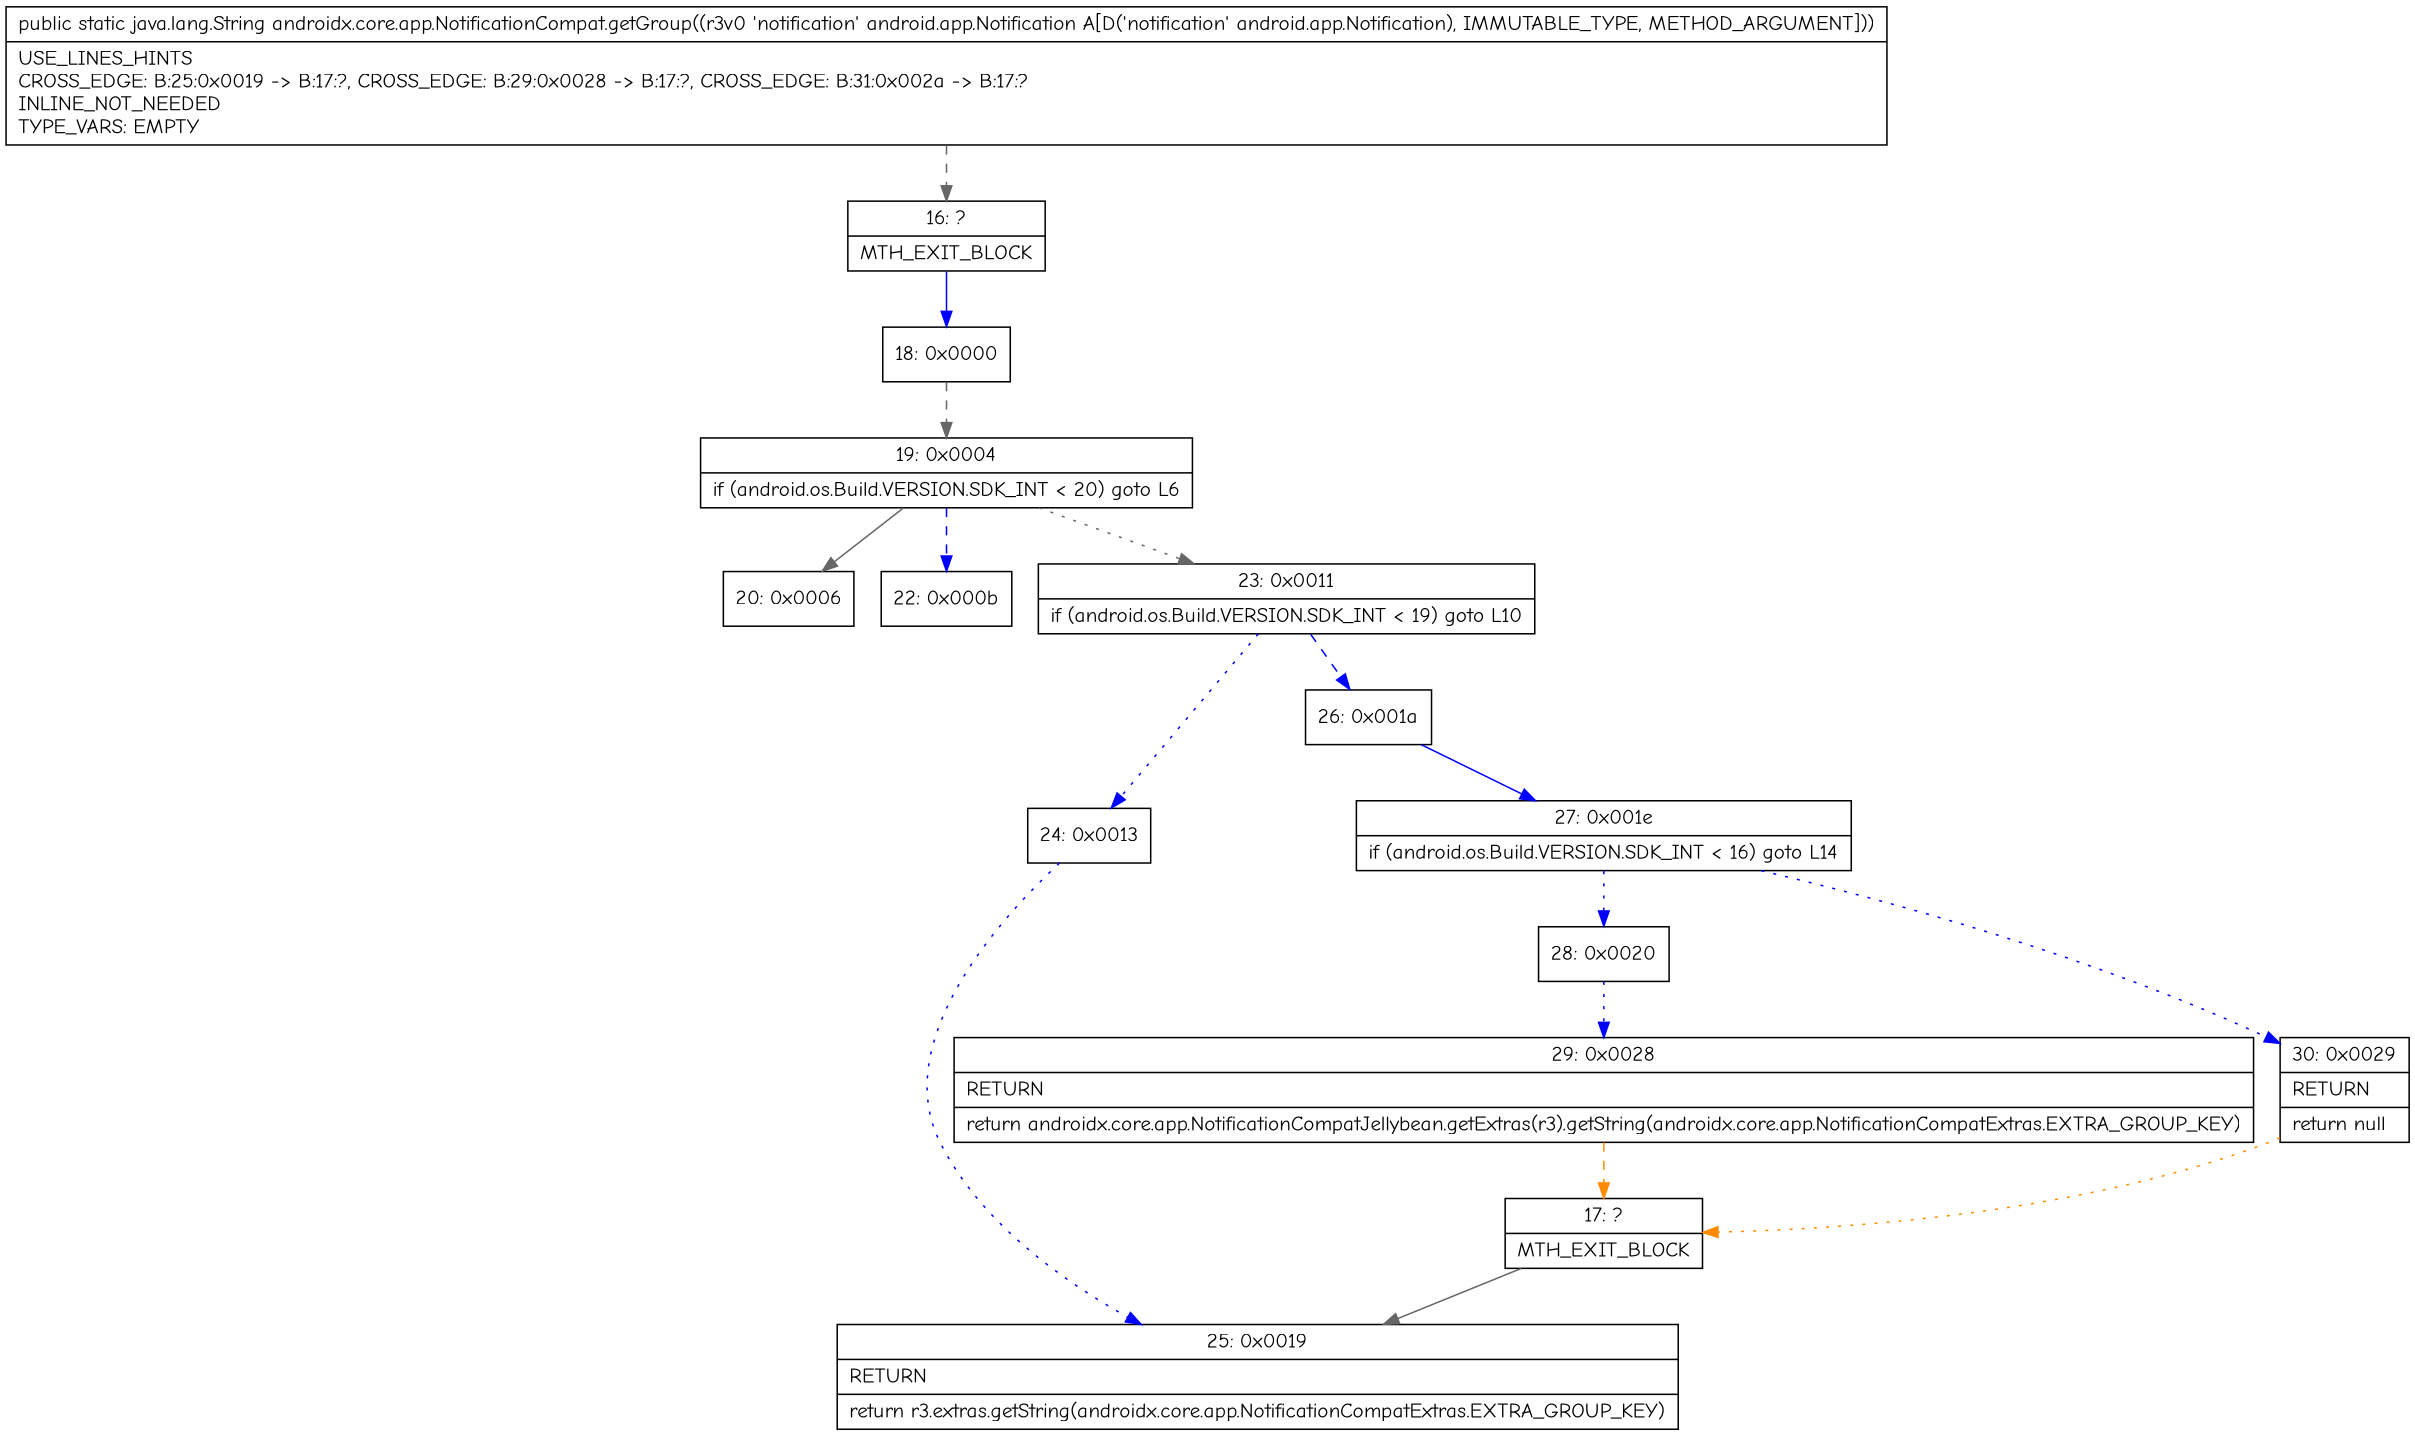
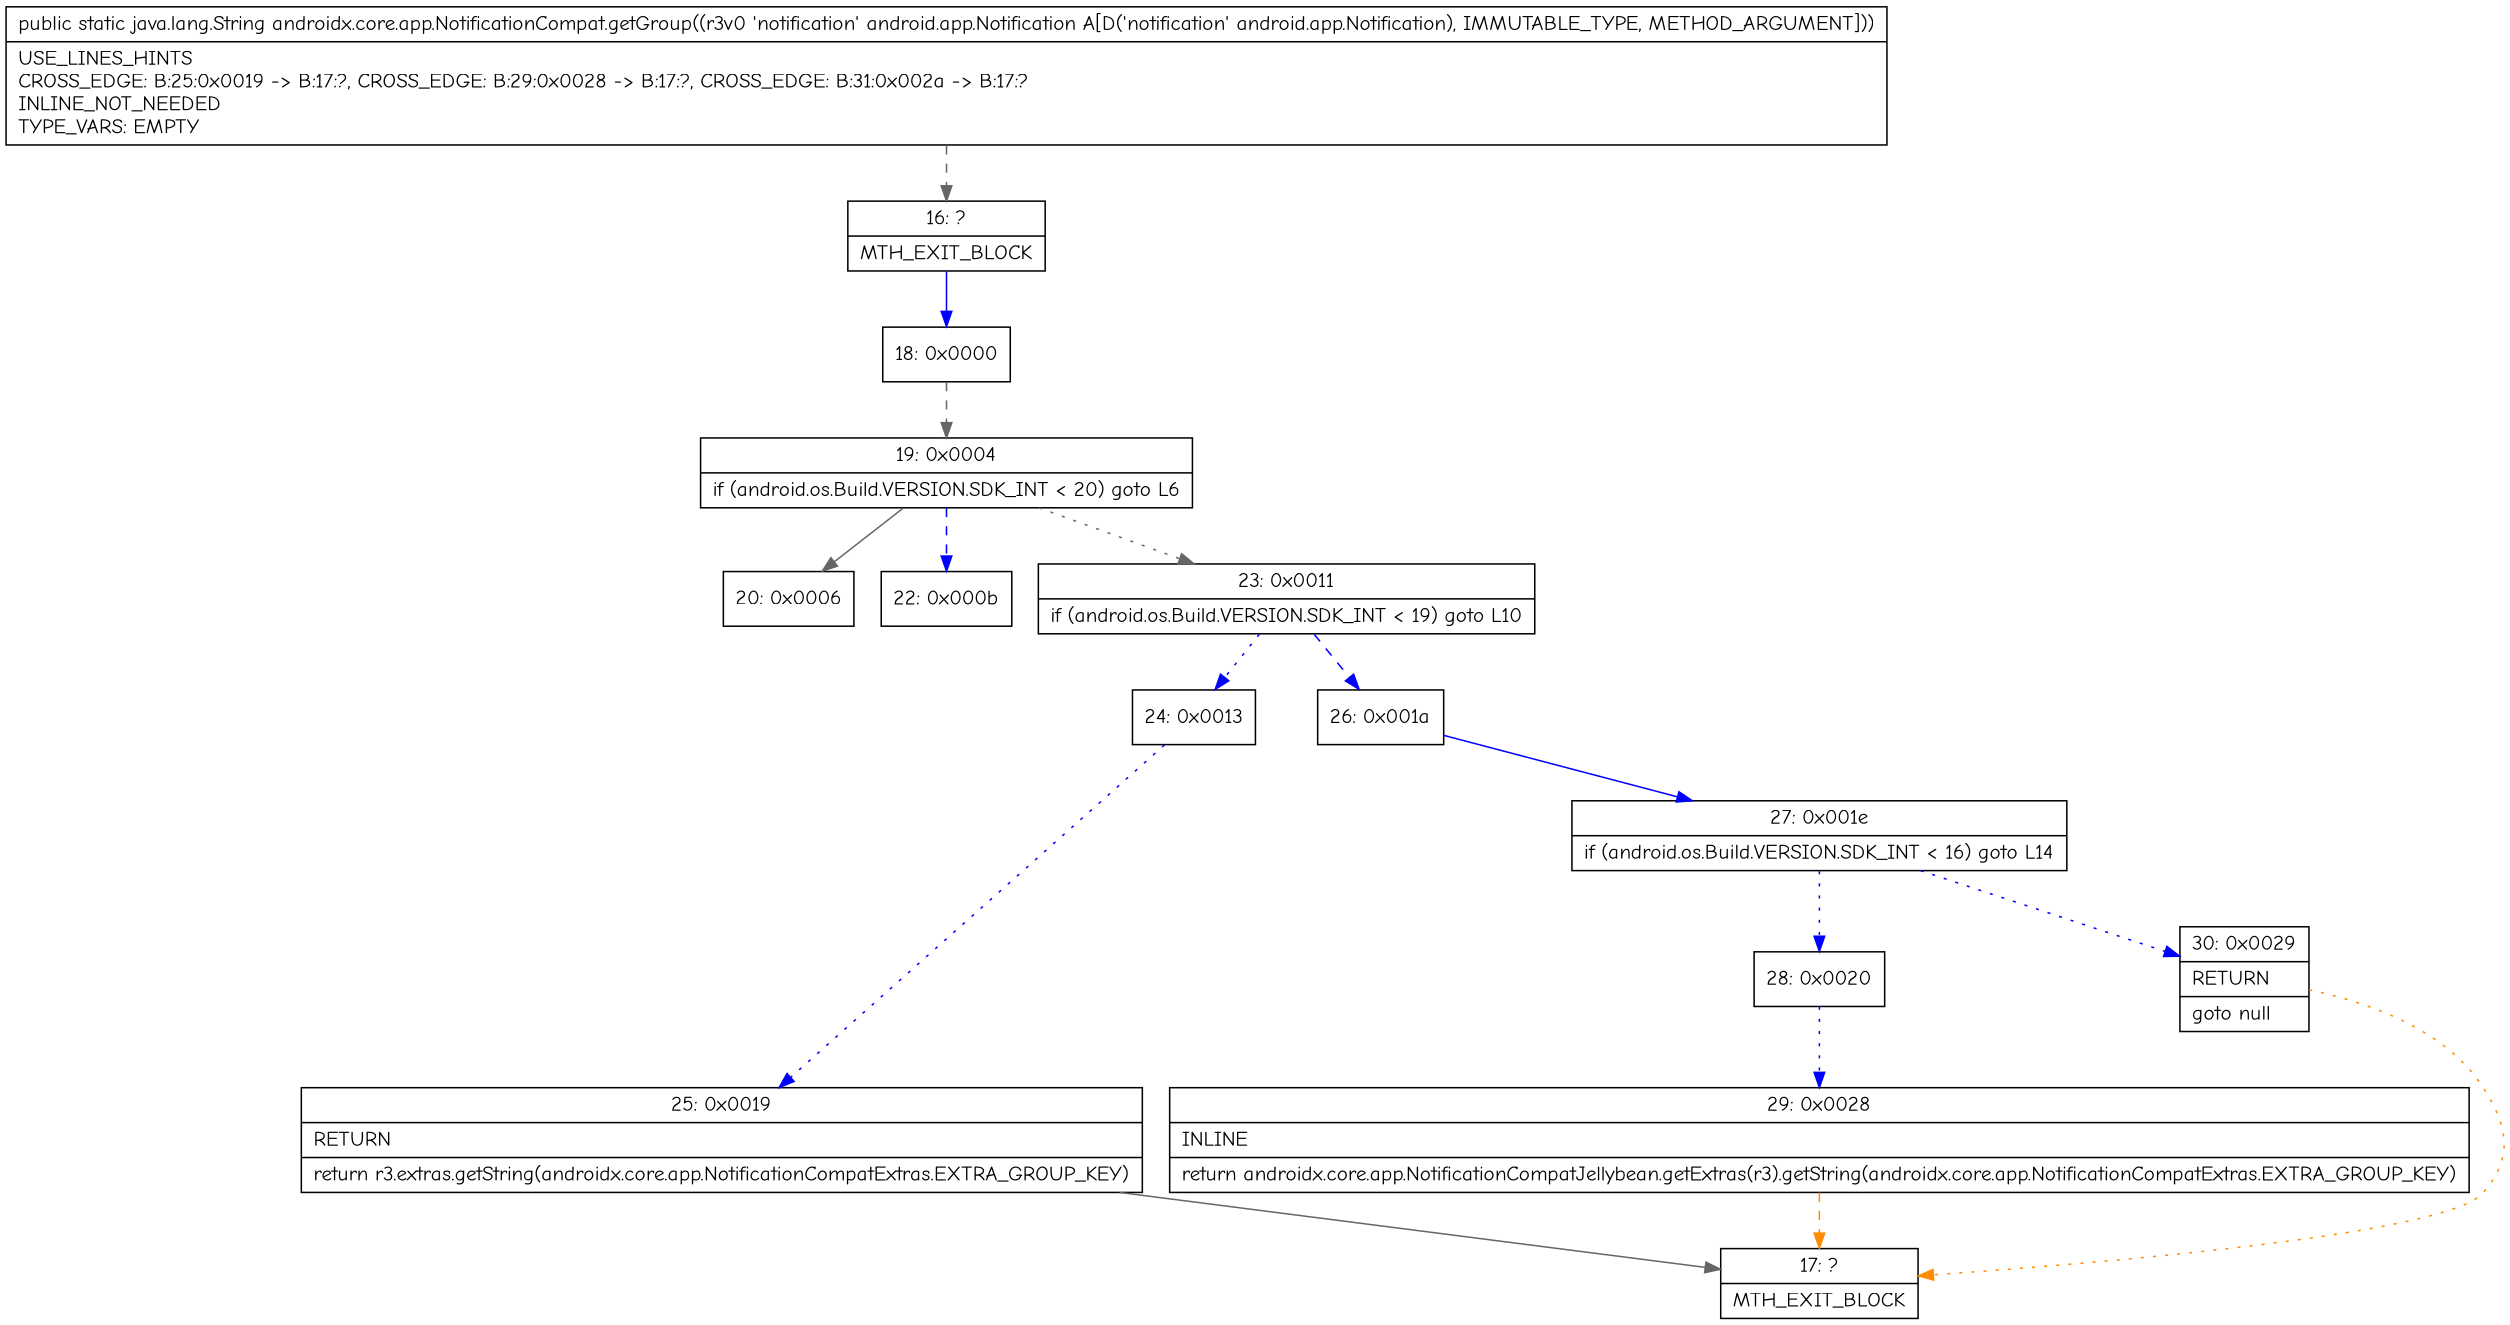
(1006, 1089) -> (1215, 1139)
(2339, 1124) -> (2232, 1013)
(1460, 1293) -> (1412, 1230)
